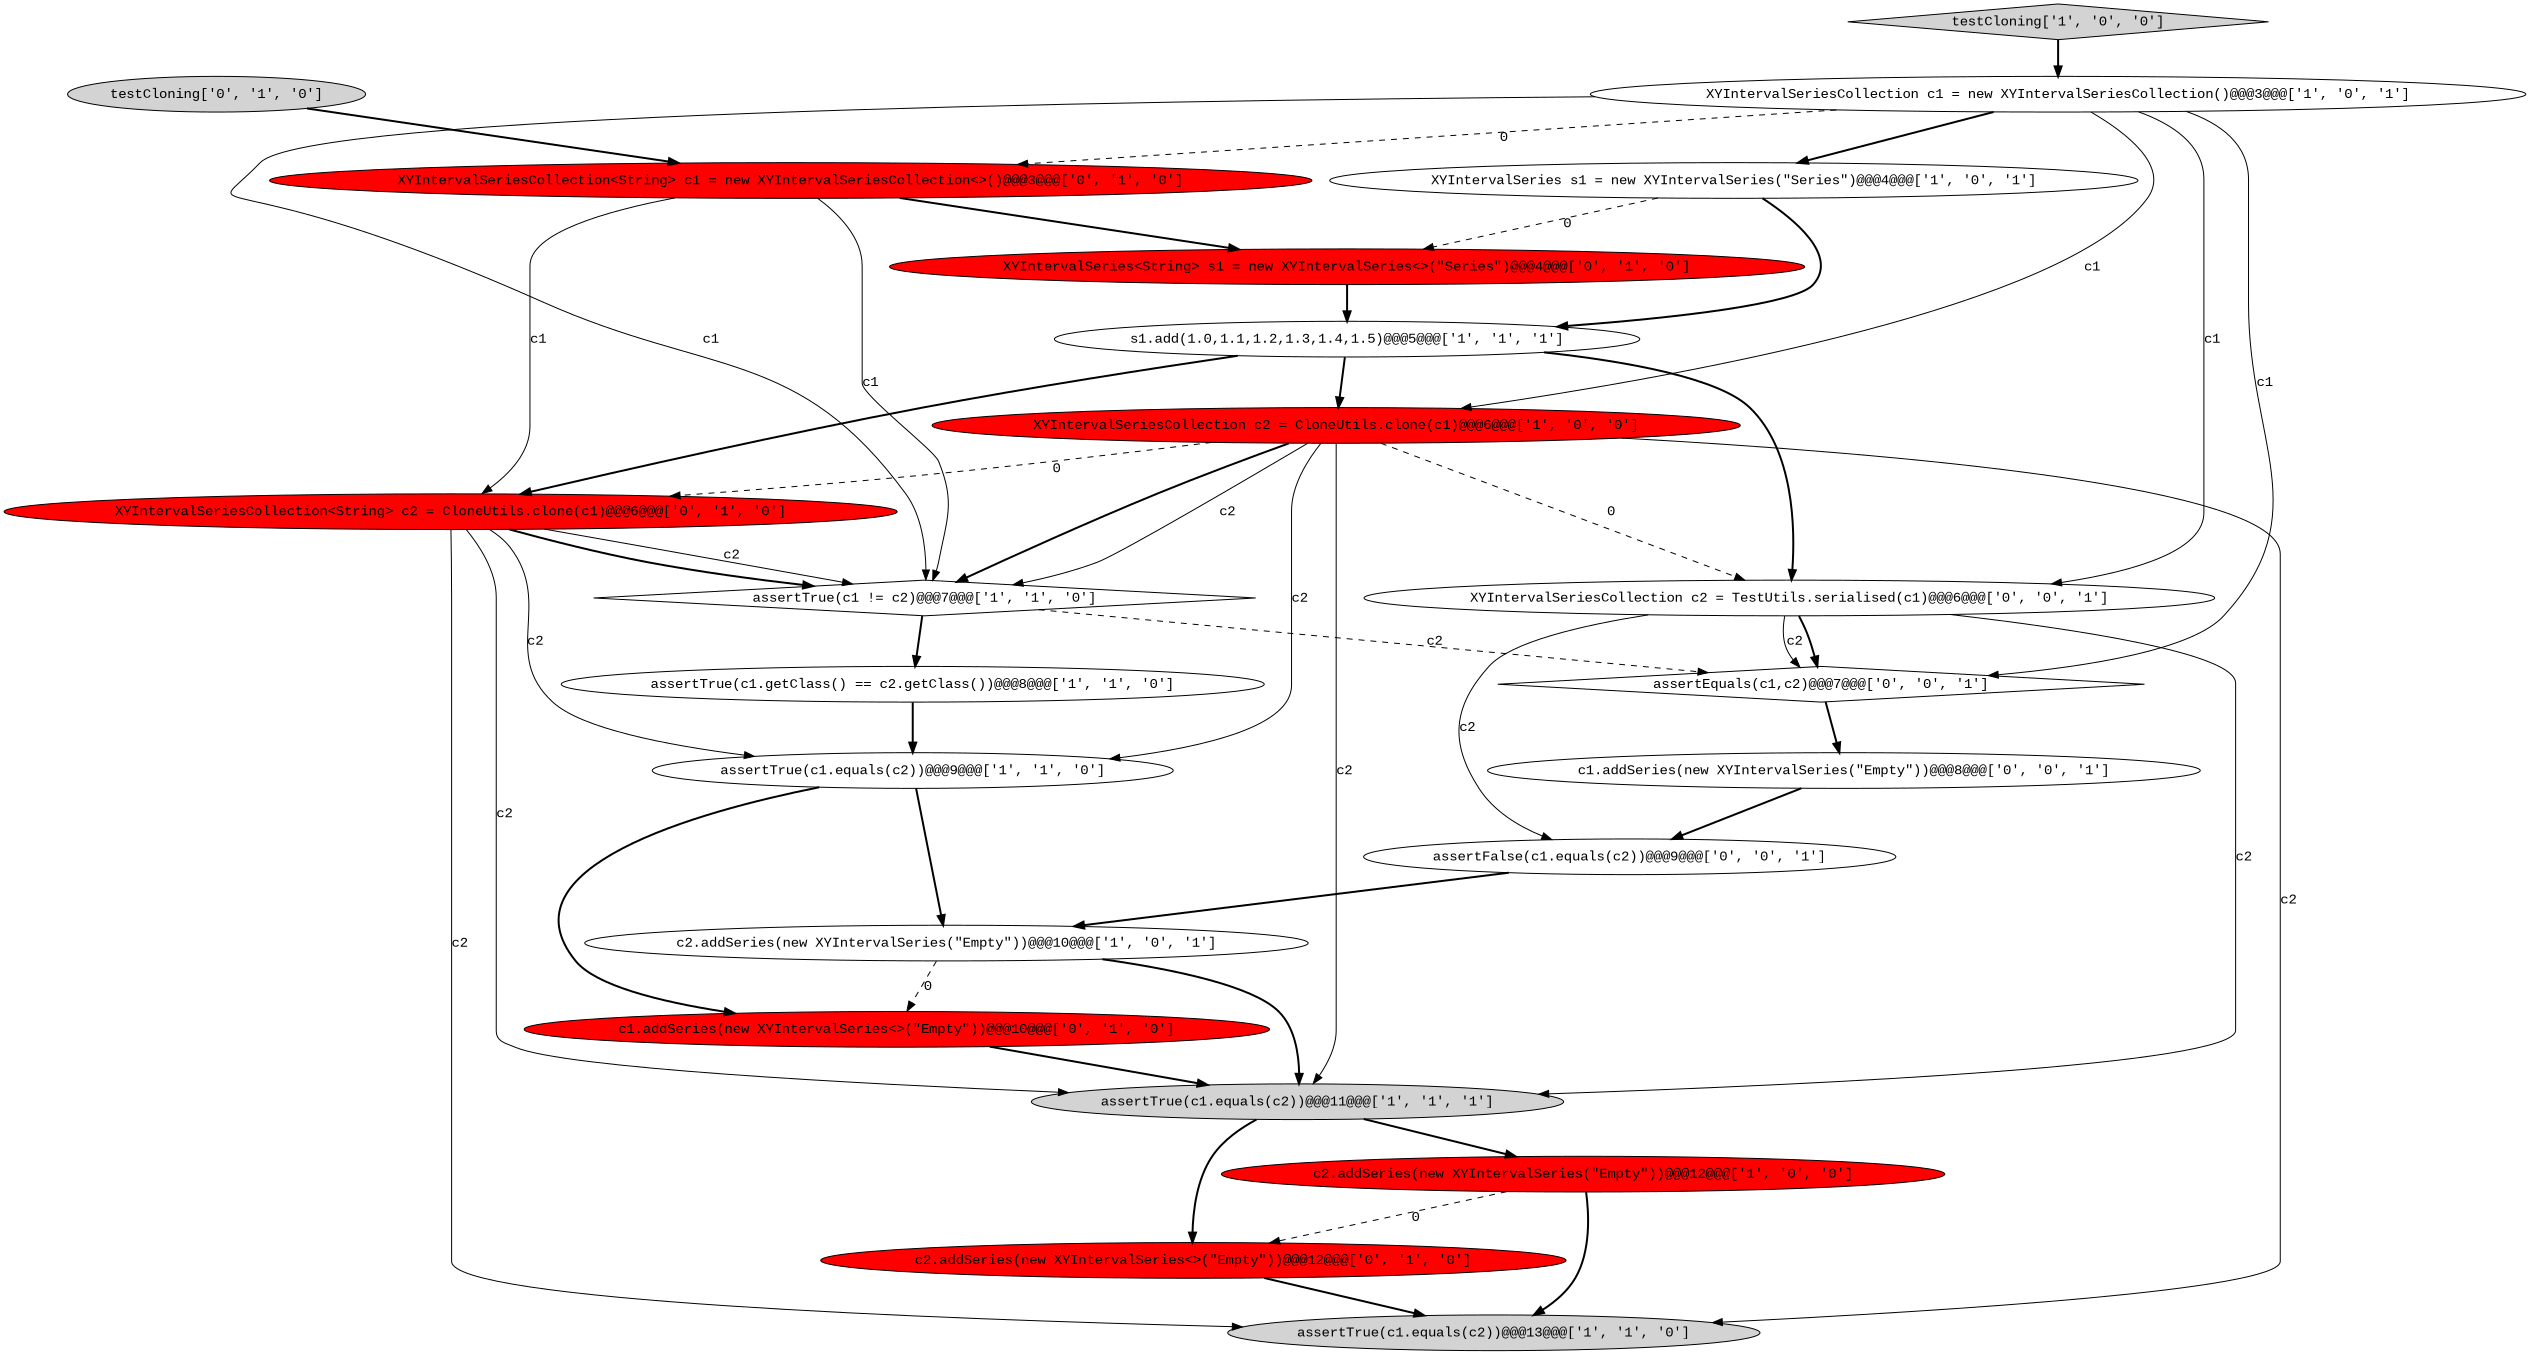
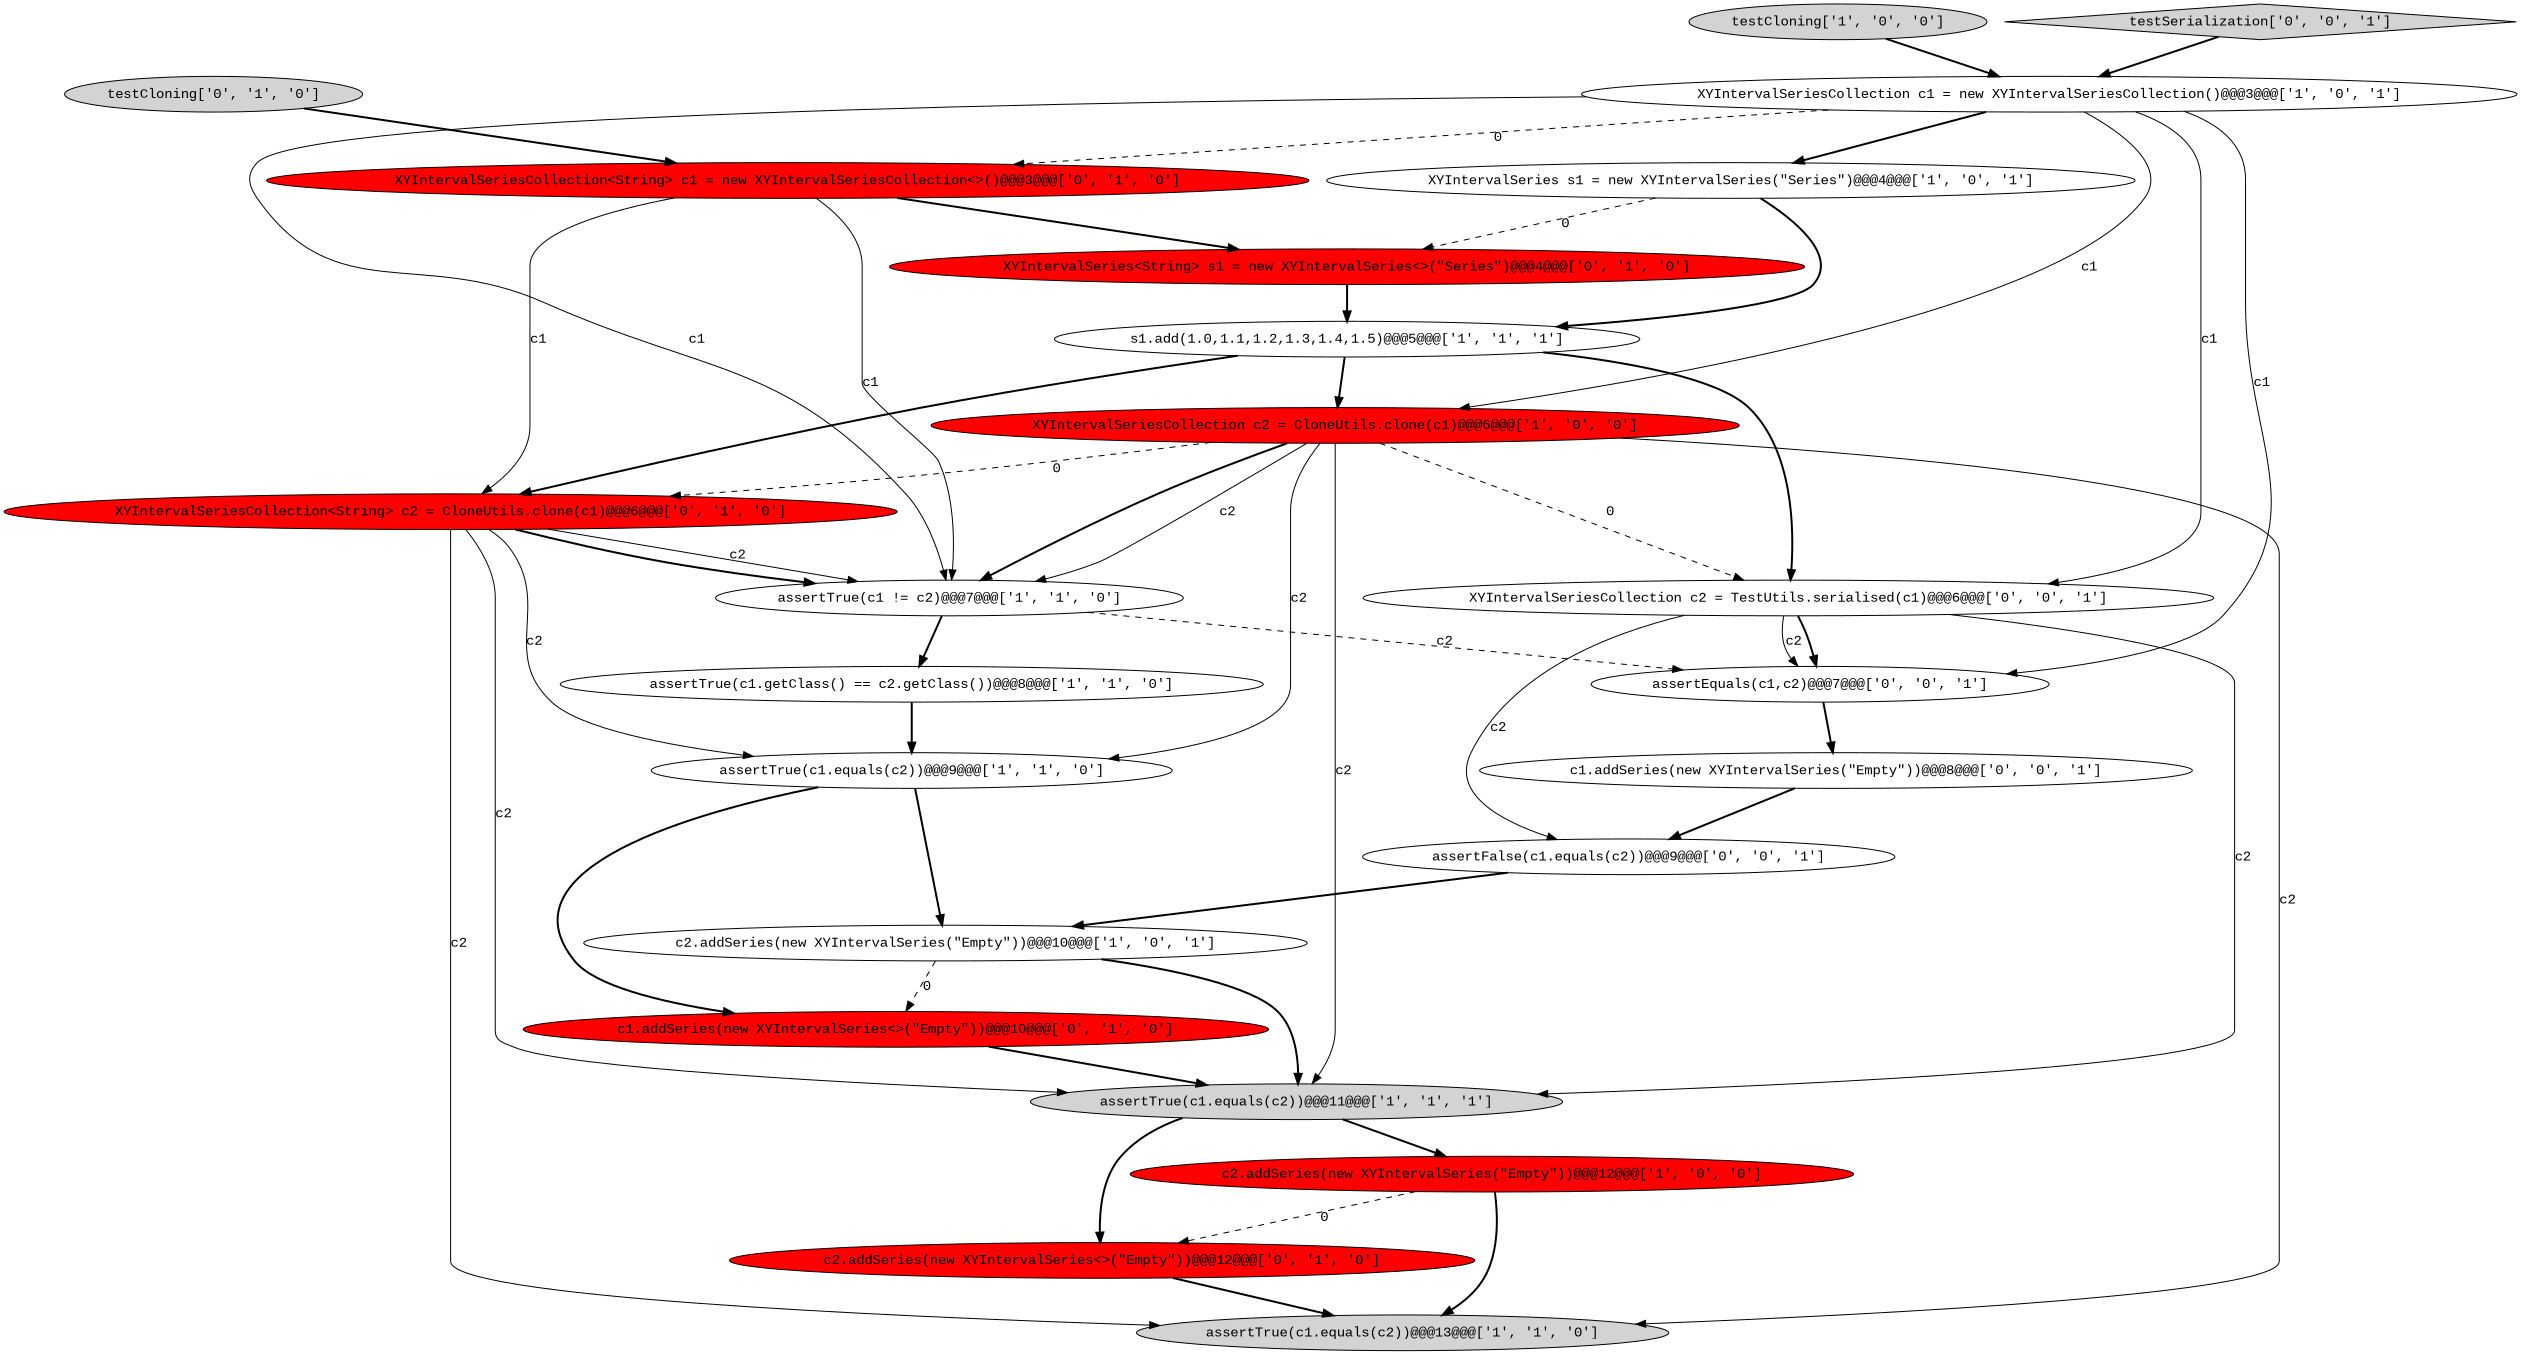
(2058, 22) -> (1838, 22)
none -> (2260, 22)
(925, 598) -> (949, 598)
(1821, 684) -> (1820, 684)
